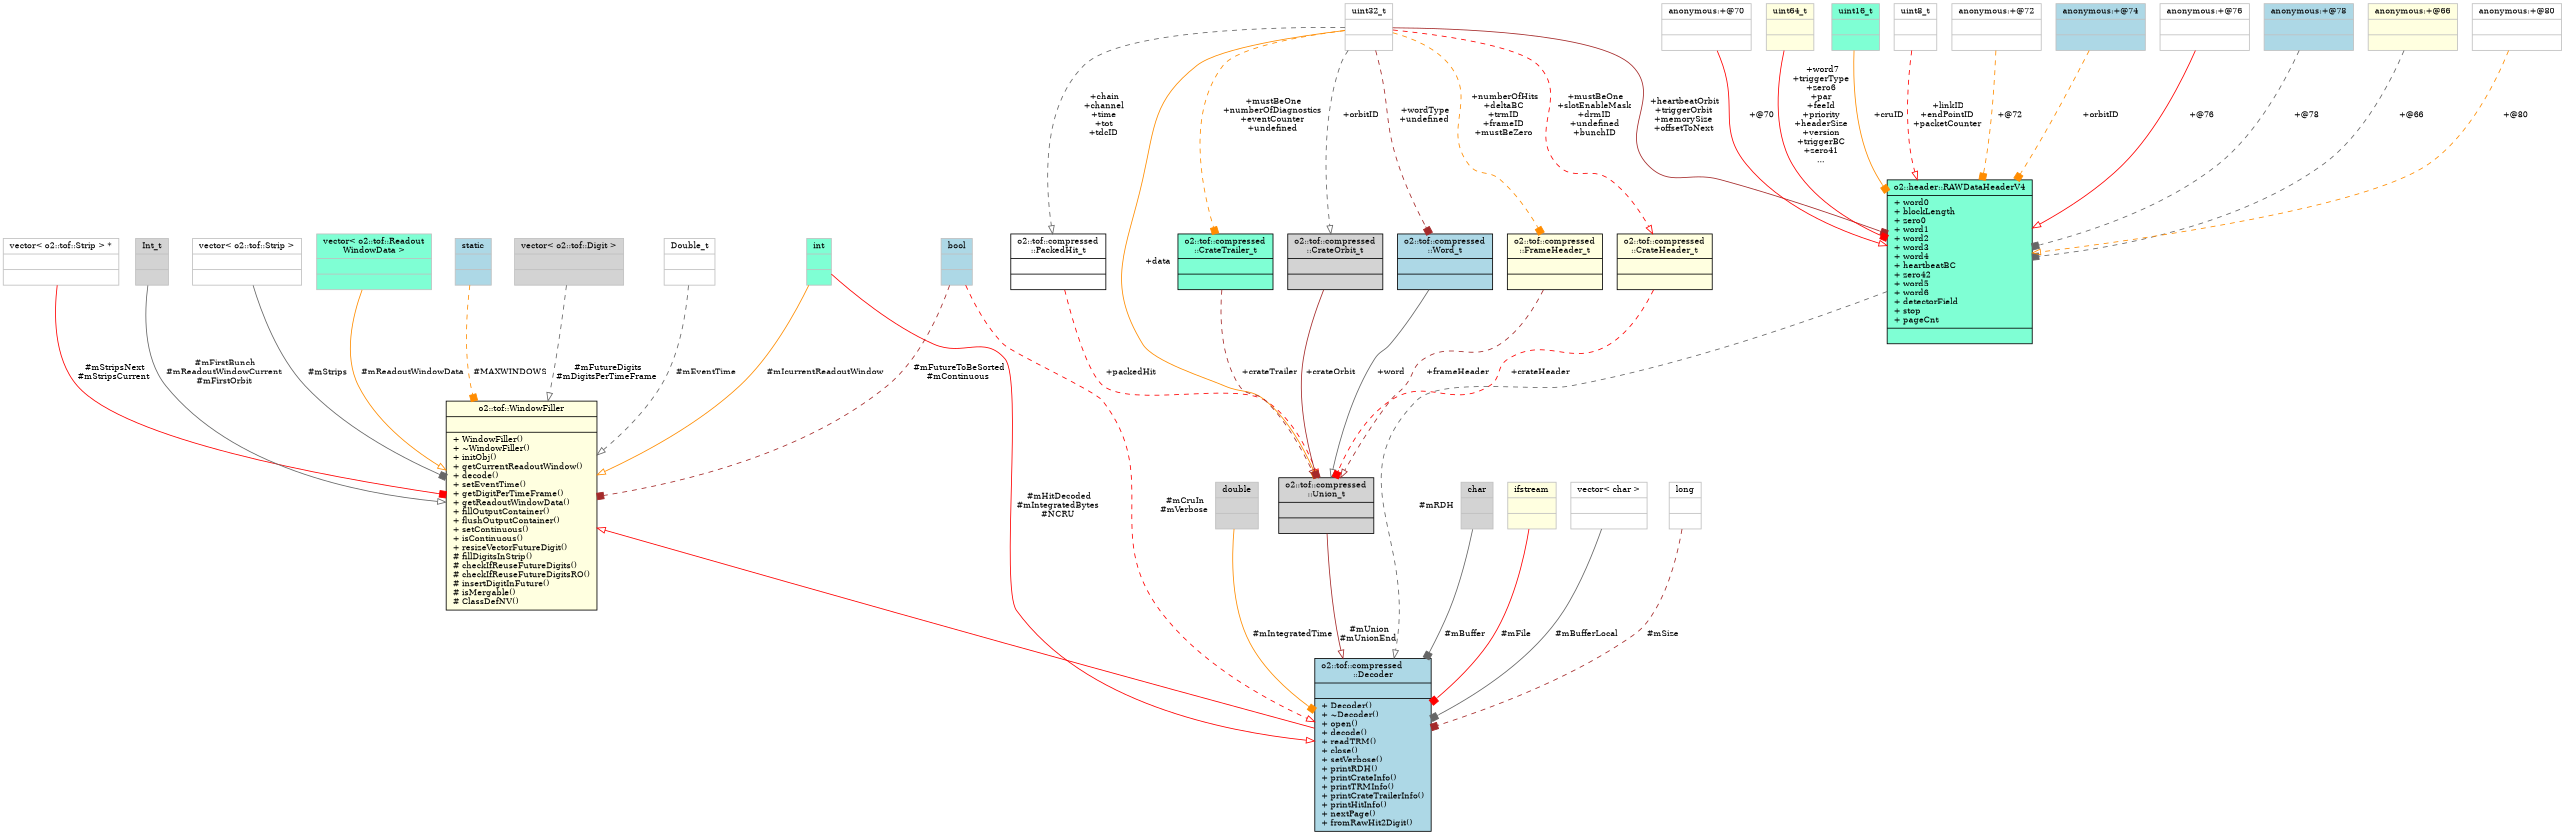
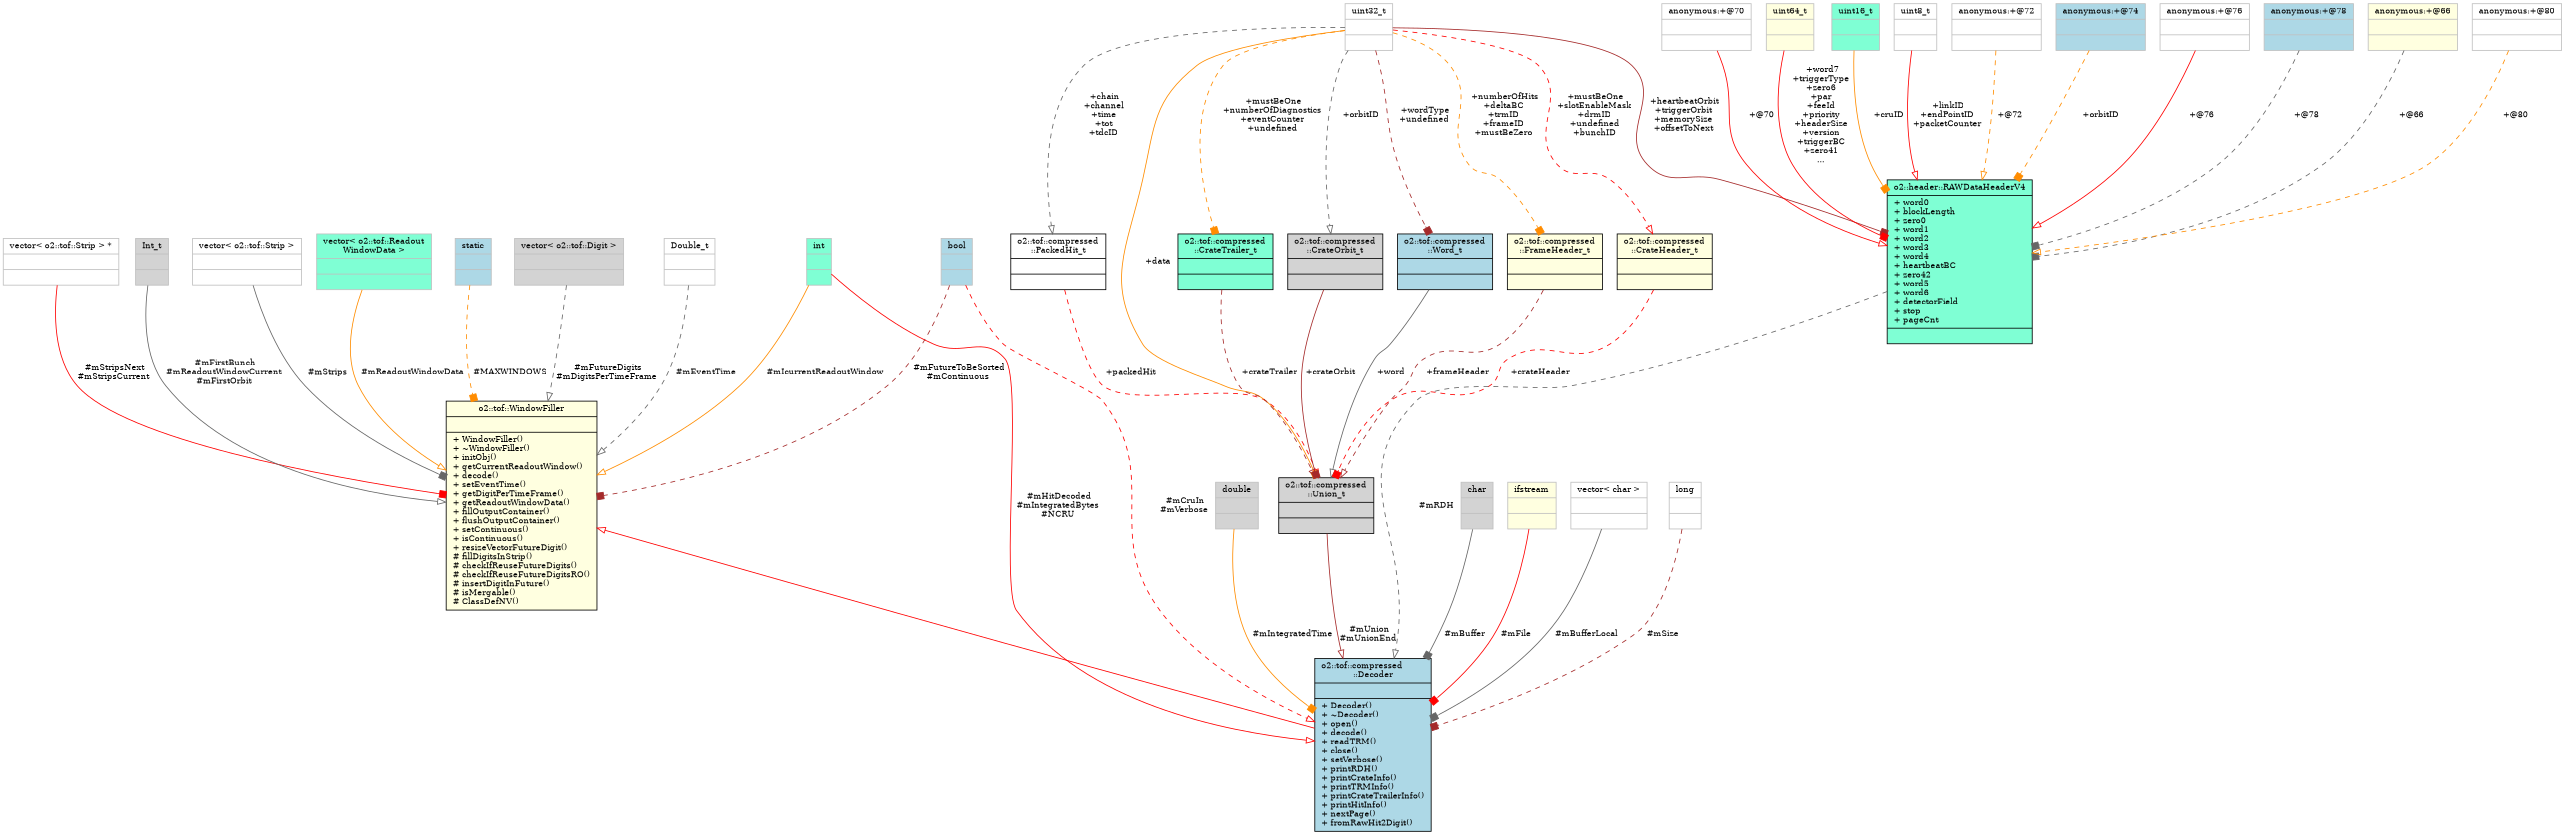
(1908, 111) -> (1908, 111)
(1992, 111) -> (1992, 111)
